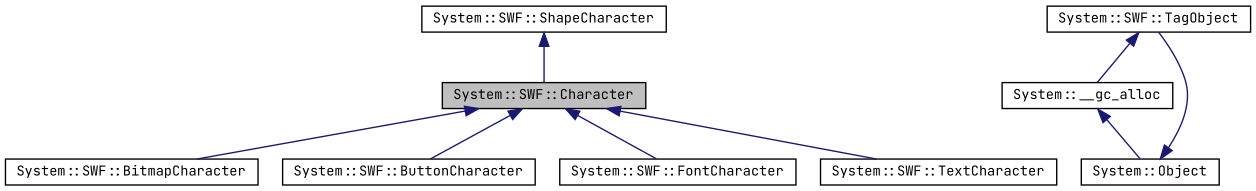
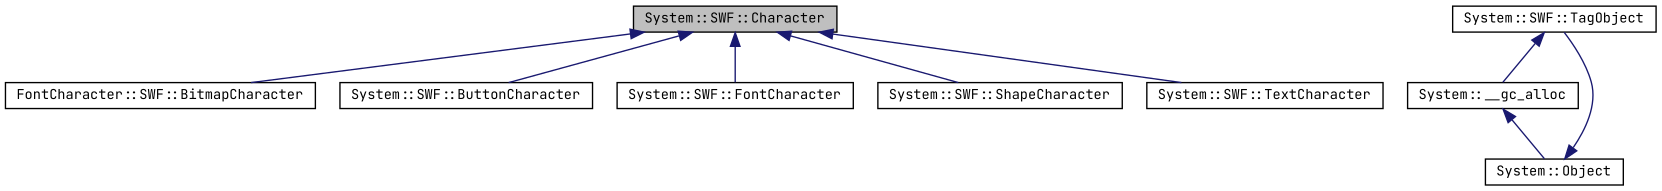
(544, 64) -> (874, 59)
(132, 172) -> (160, 96)
